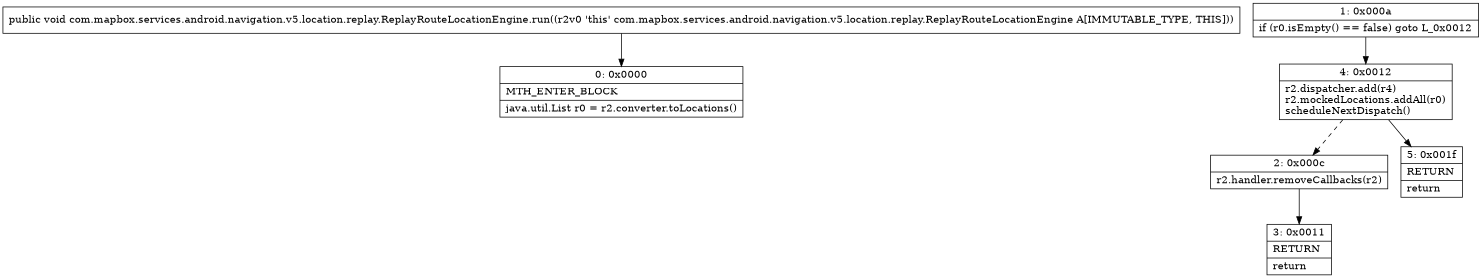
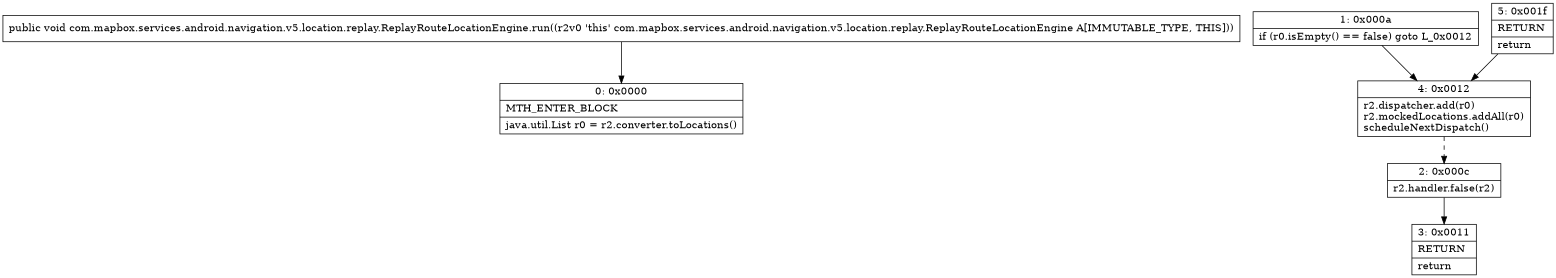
(1341, 89) -> (1419, 106)
(1397, 130) -> (1487, 65)
(1299, 180) -> (1444, 188)
